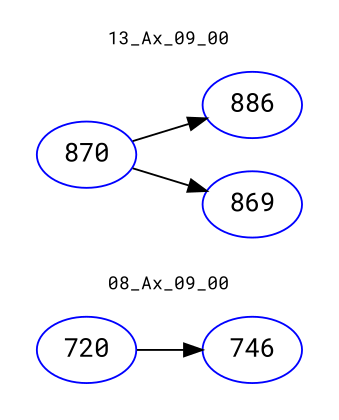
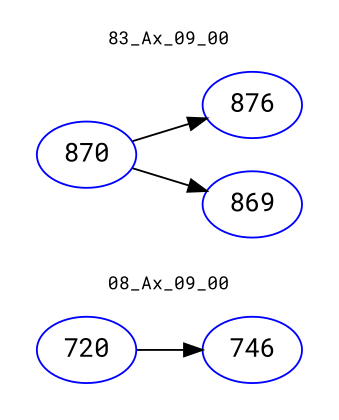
(169, 40) -> (169, 40)
(252, 105) -> (252, 105)
